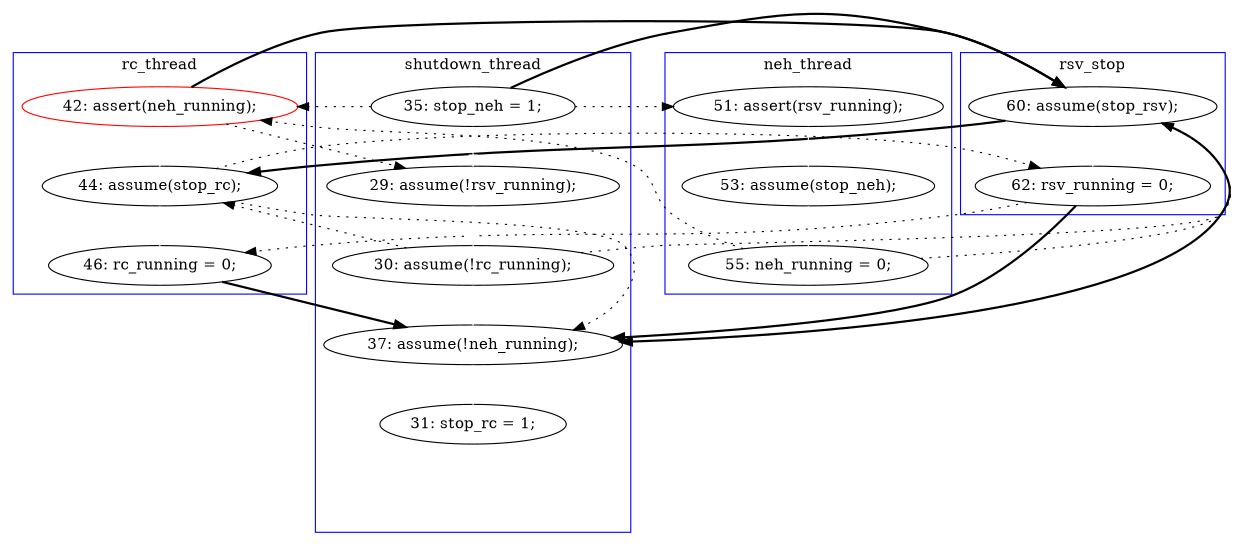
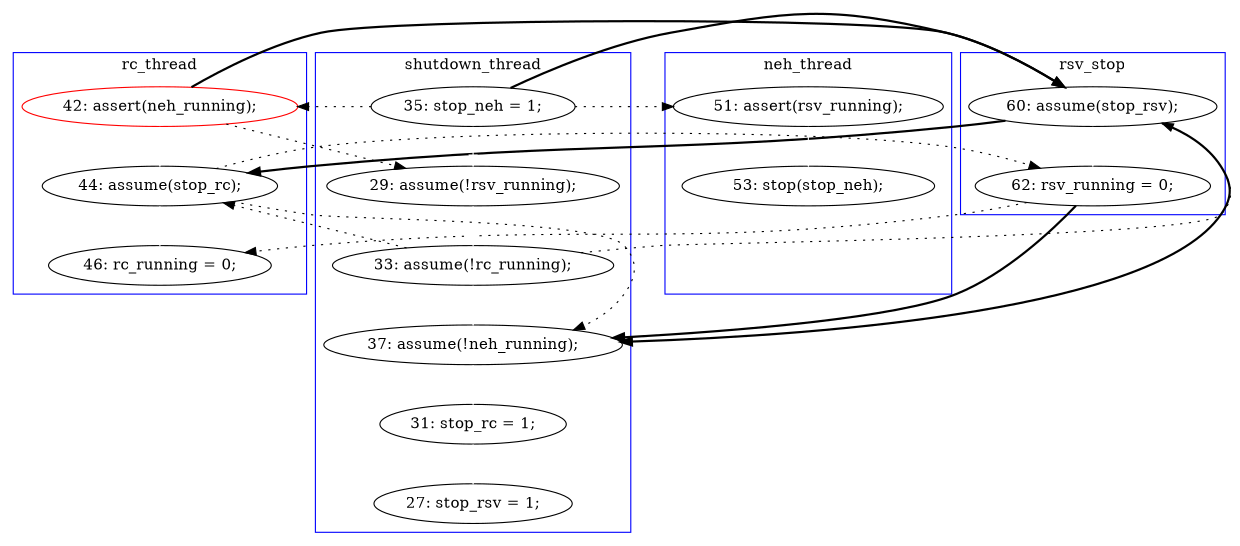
(808, 186) -> (808, 186)
(473, 265) -> (473, 265)
(808, 265) -> none
(308, 303) -> none
none -> (473, 504)
